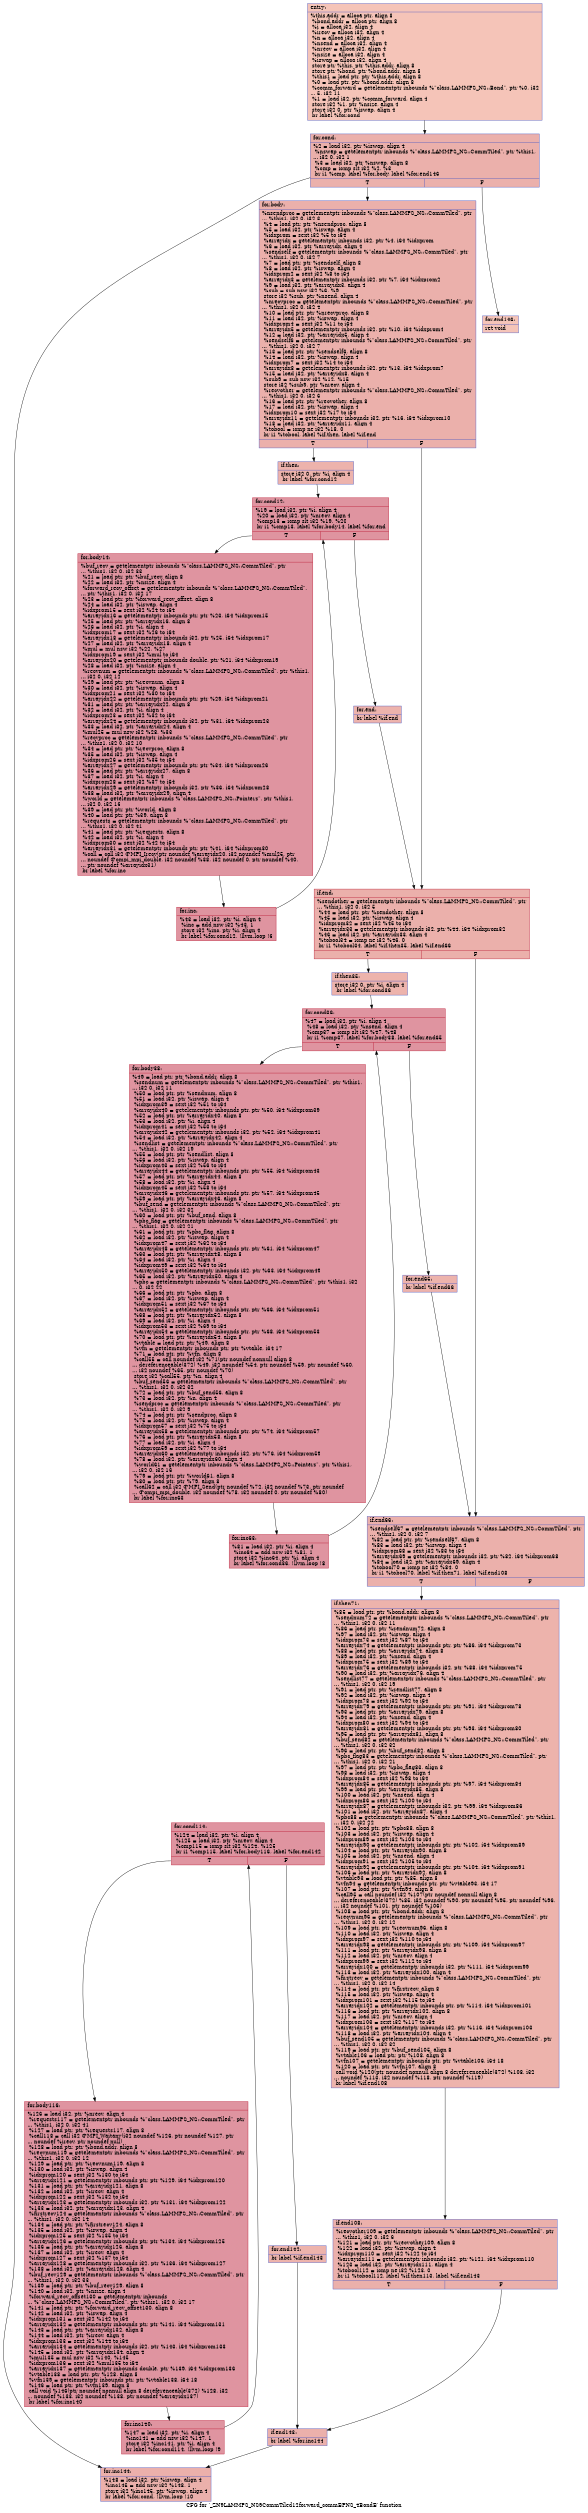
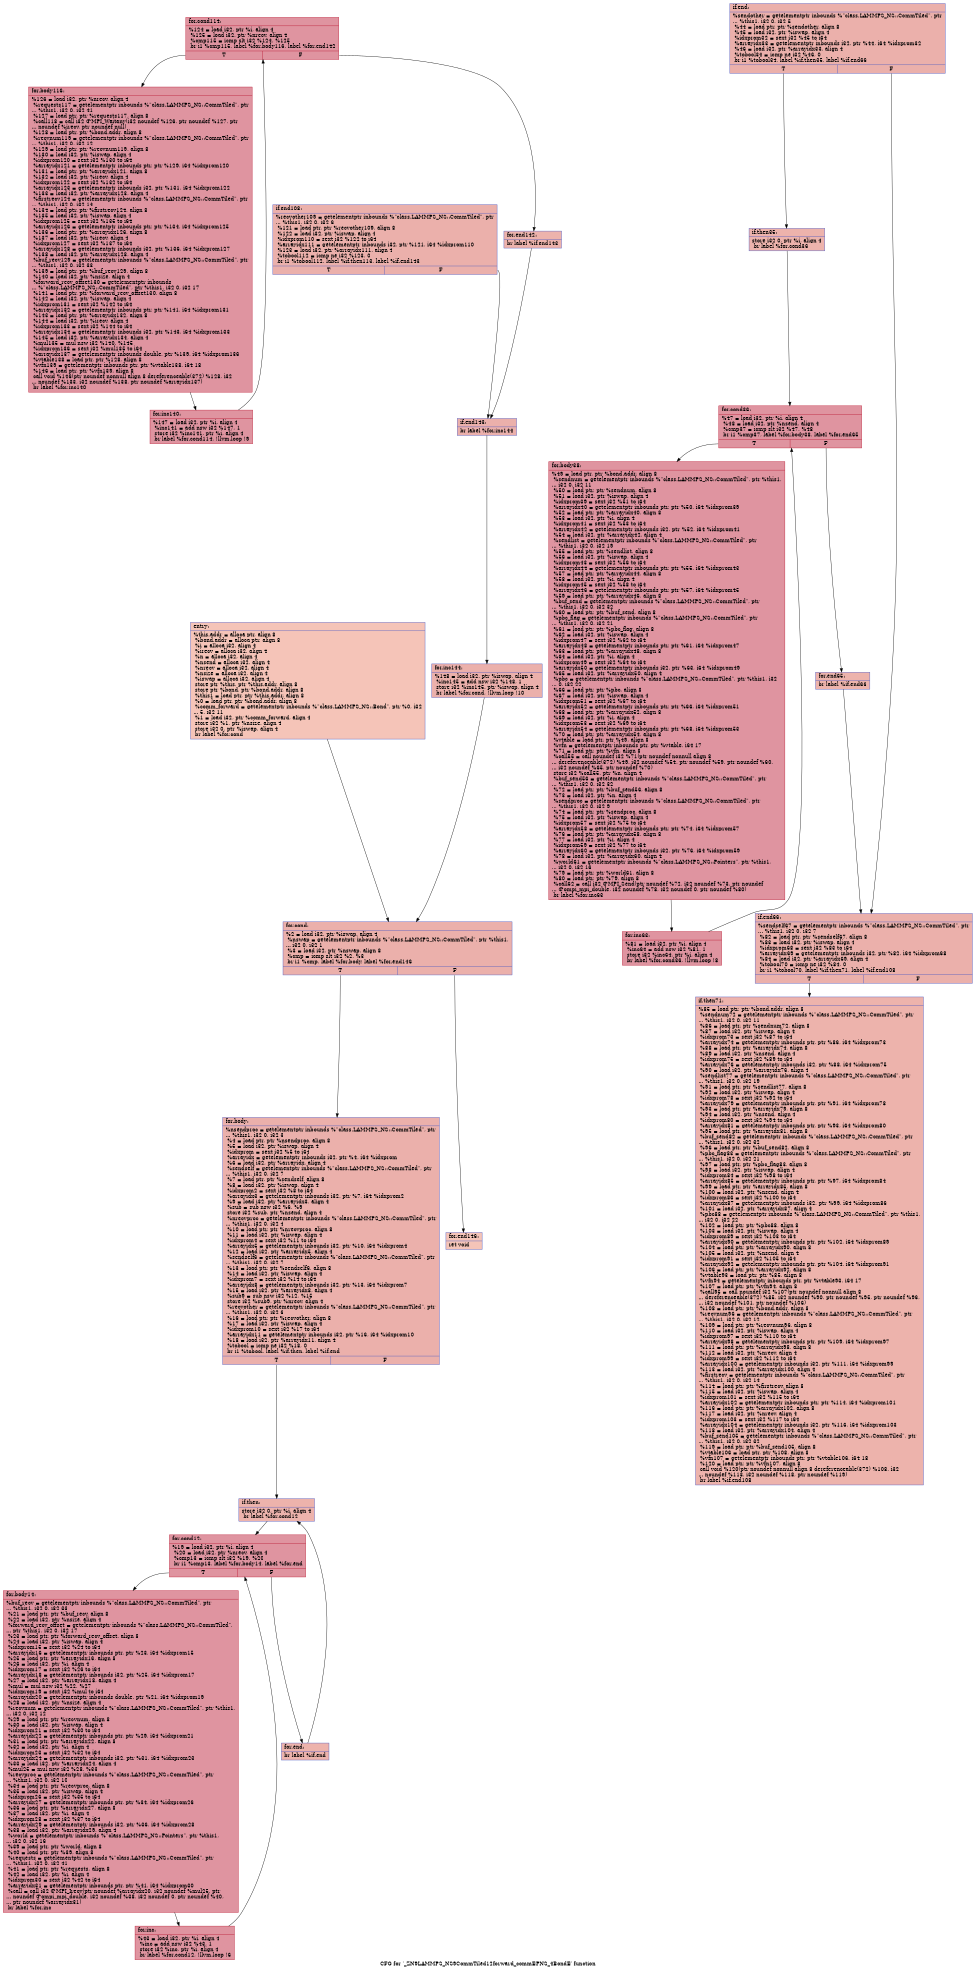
(422, 667) -> none
(396, 804) -> (327, 1631)
(422, 924) -> (838, 38)
(14, 1267) -> (459, 811)
(382, 1635) -> (747, 1032)
(445, 2152) -> none
